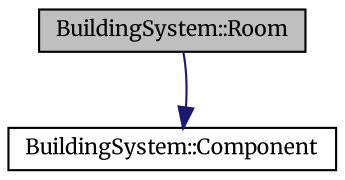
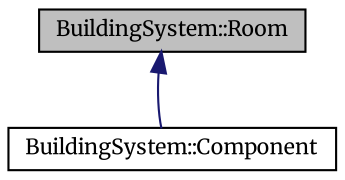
(186, 79) -> (158, 101)
